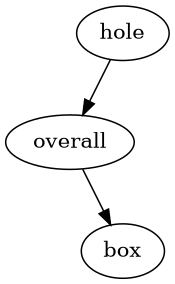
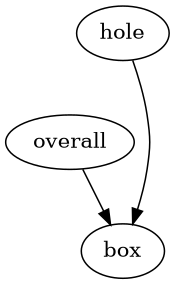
(100, 81) -> (149, 135)
